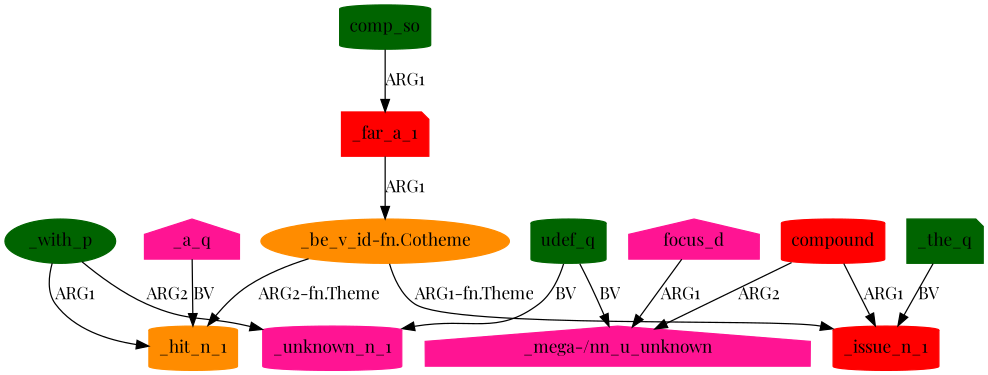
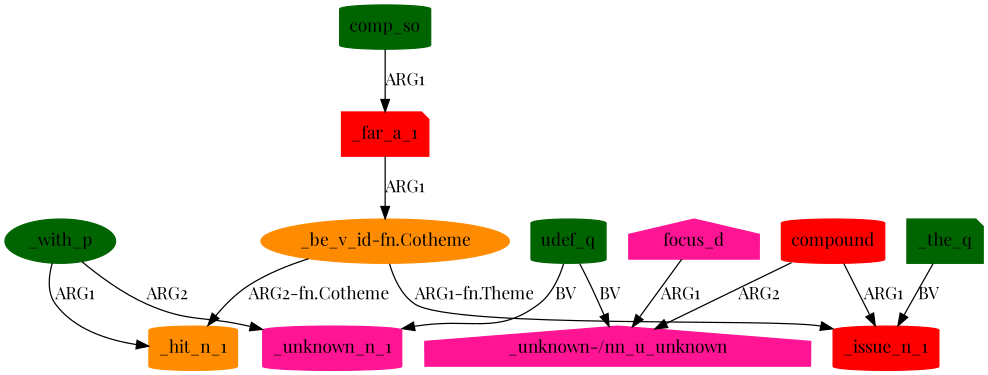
(192, 241) -> none
(319, 295) -> (319, 295)
(618, 348) -> (618, 348)
